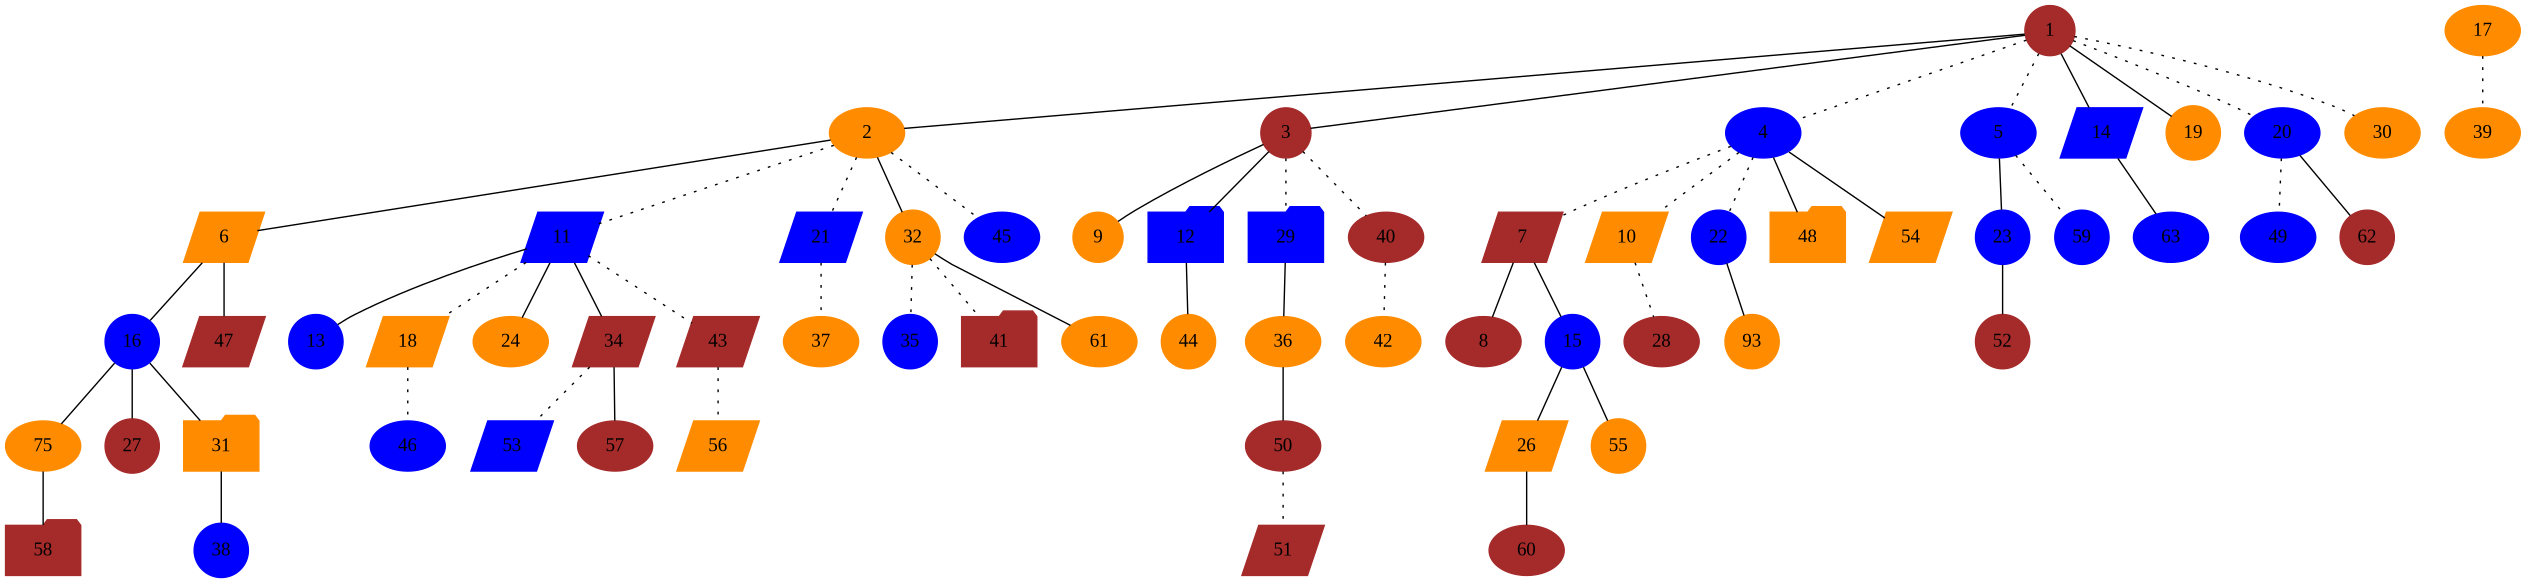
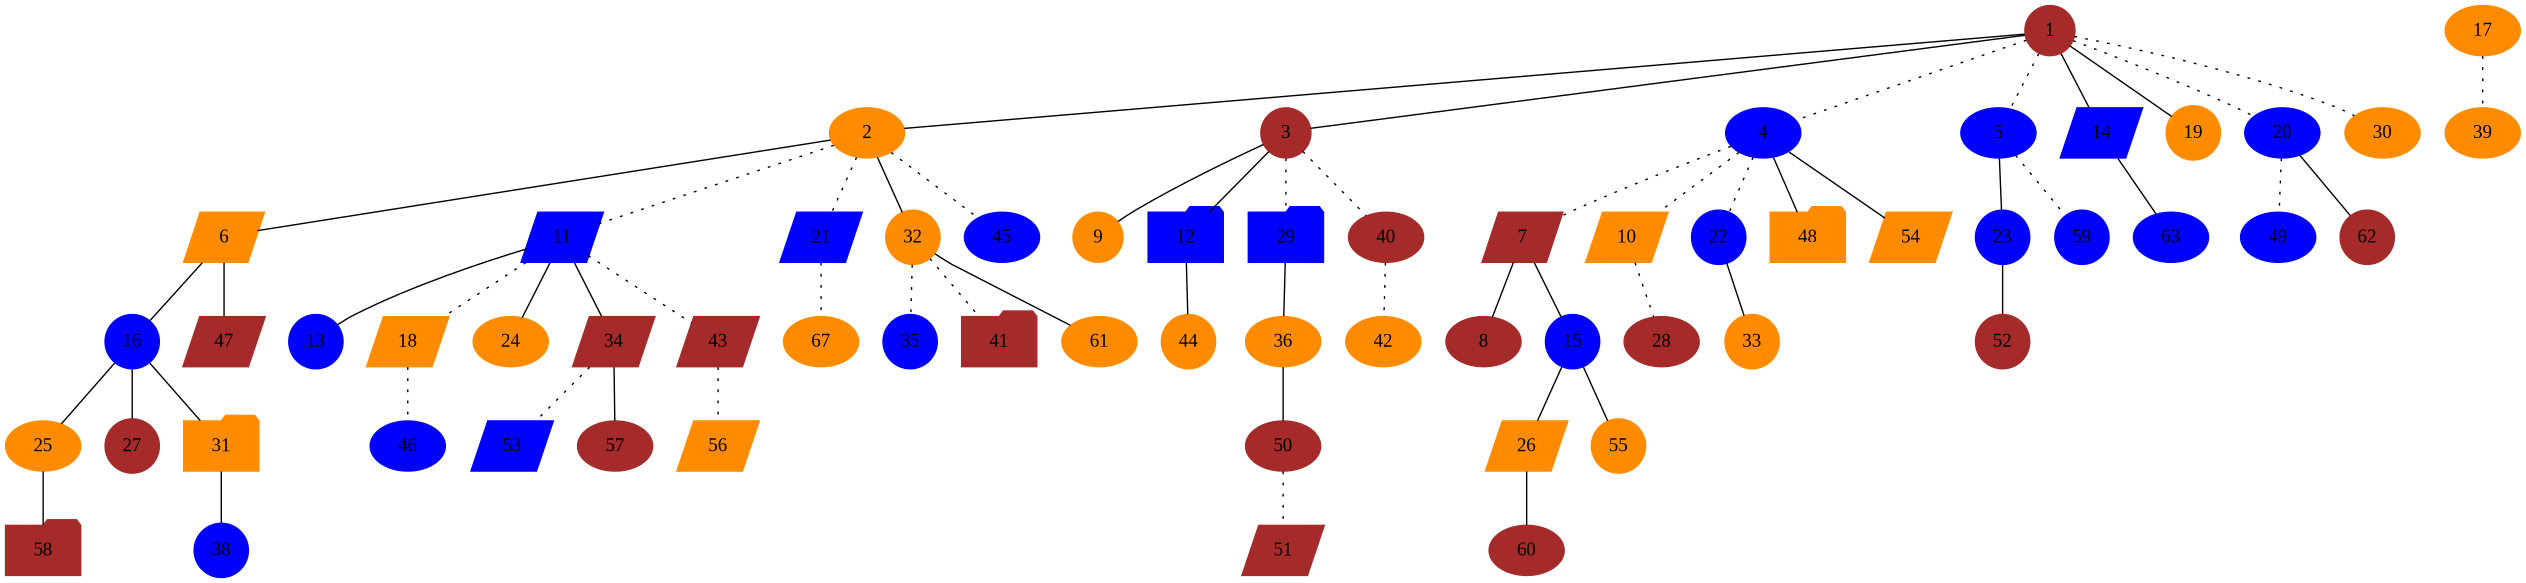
(821, 342) -> (821, 342)
(1752, 342) -> (1752, 342)
(43, 446) -> (43, 446)
